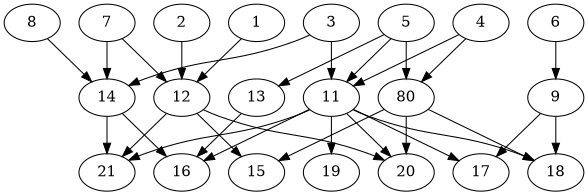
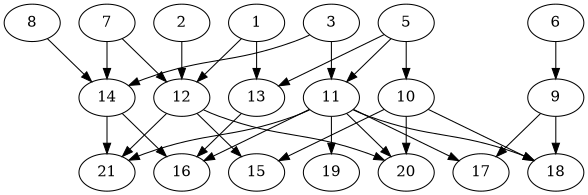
(481, 23) -> none
none -> (257, 60)
(406, 98) -> (406, 98)
